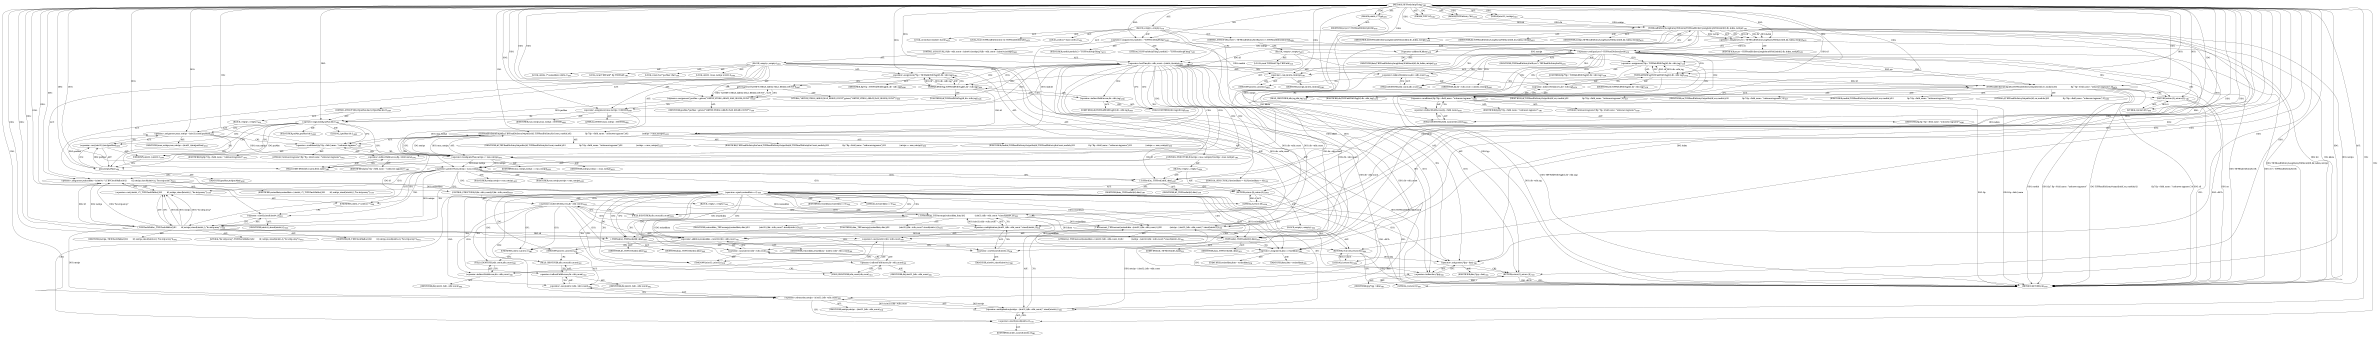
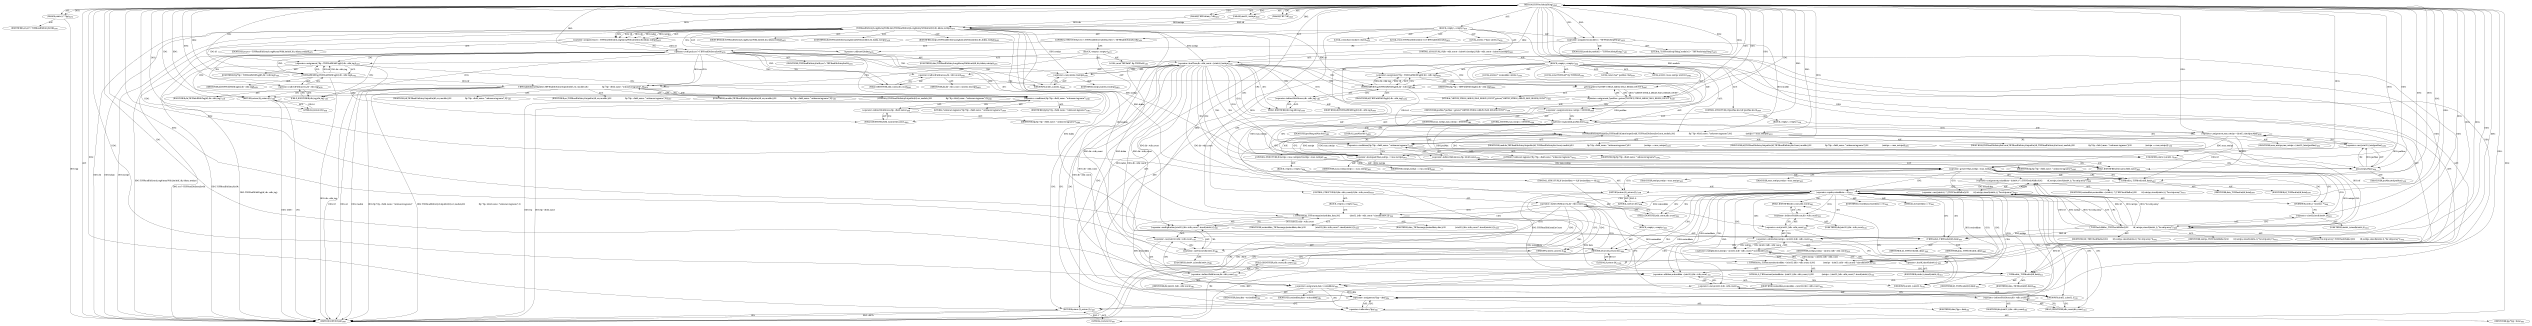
(1519, 57) -> (891, 57)
(2224, 97) -> (2434, 26)
